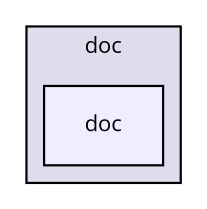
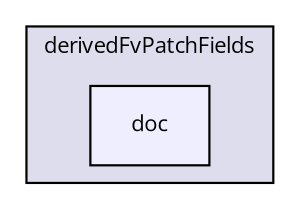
(104, 47) -> (150, 47)
